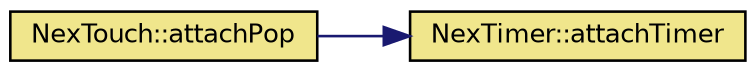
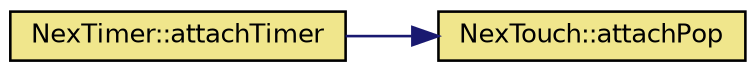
(351, 36) -> (379, 36)
